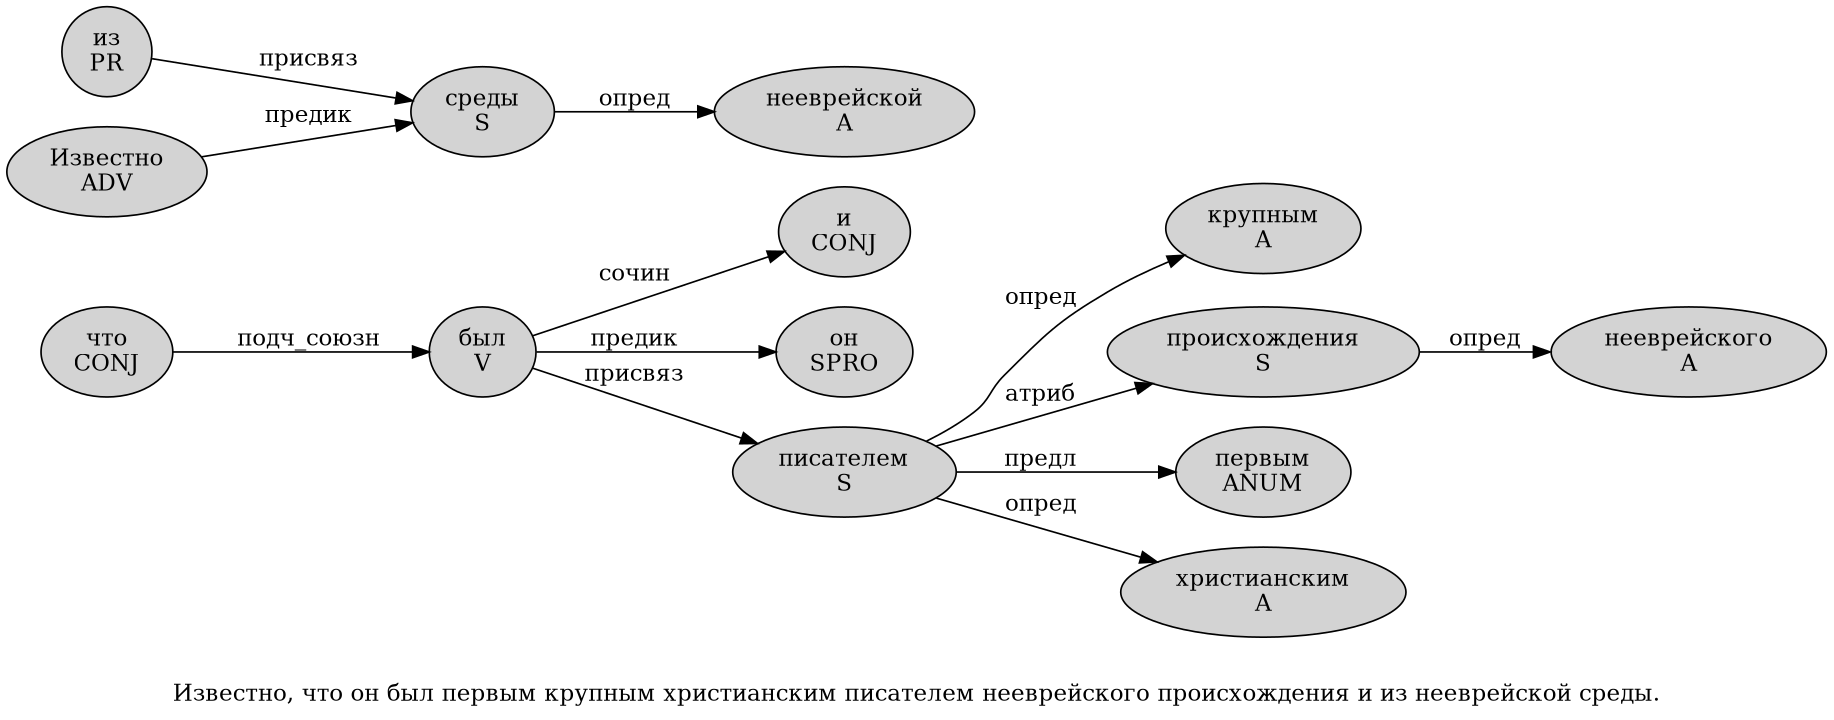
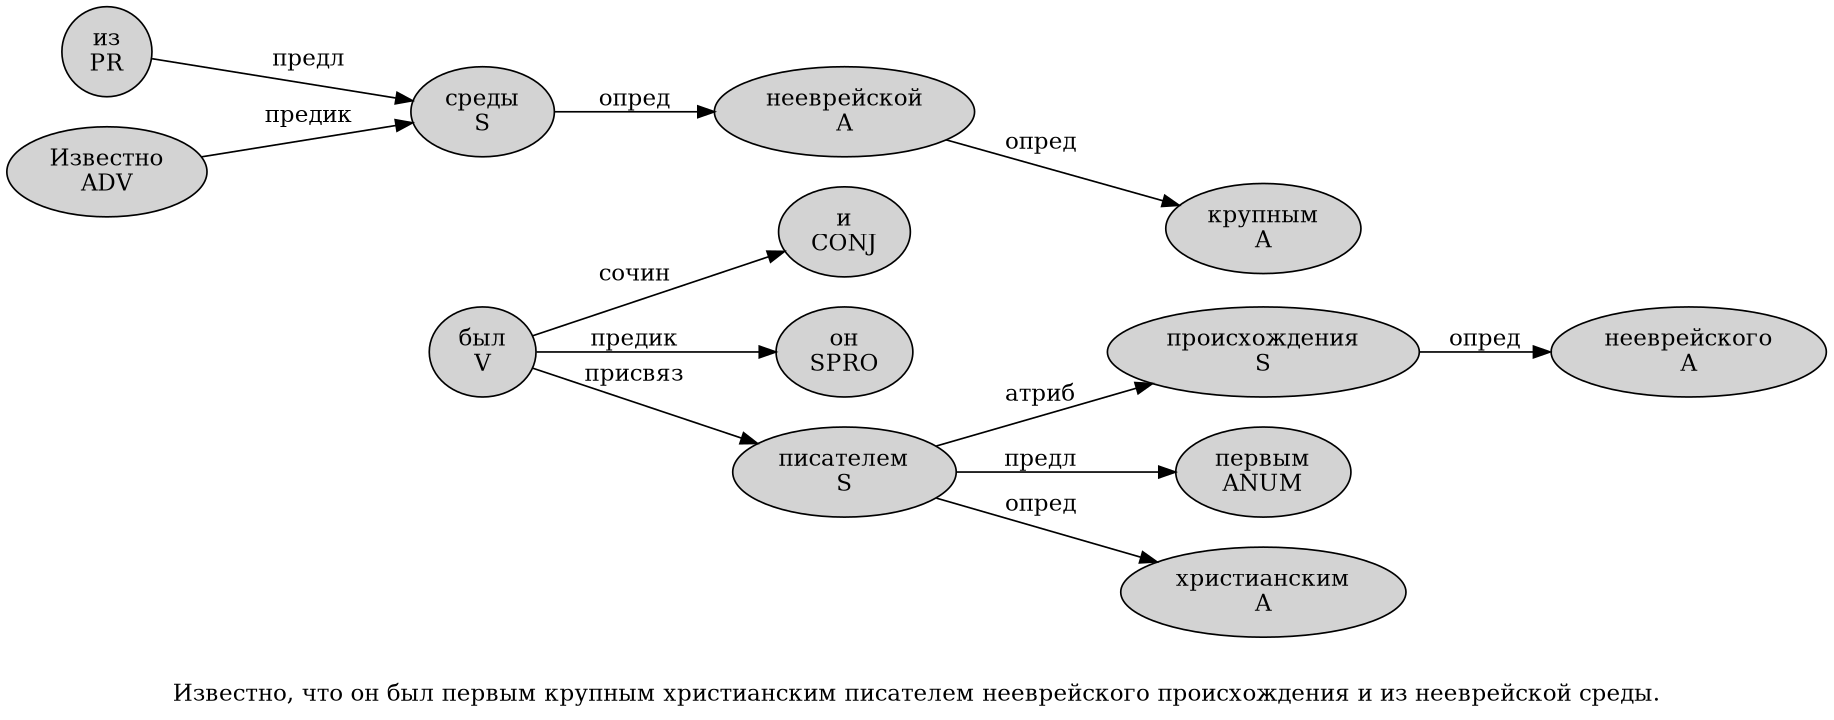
(309, 59) -> (309, 59)
(1039, 341) -> (1055, 170)
(107, 352) -> none
